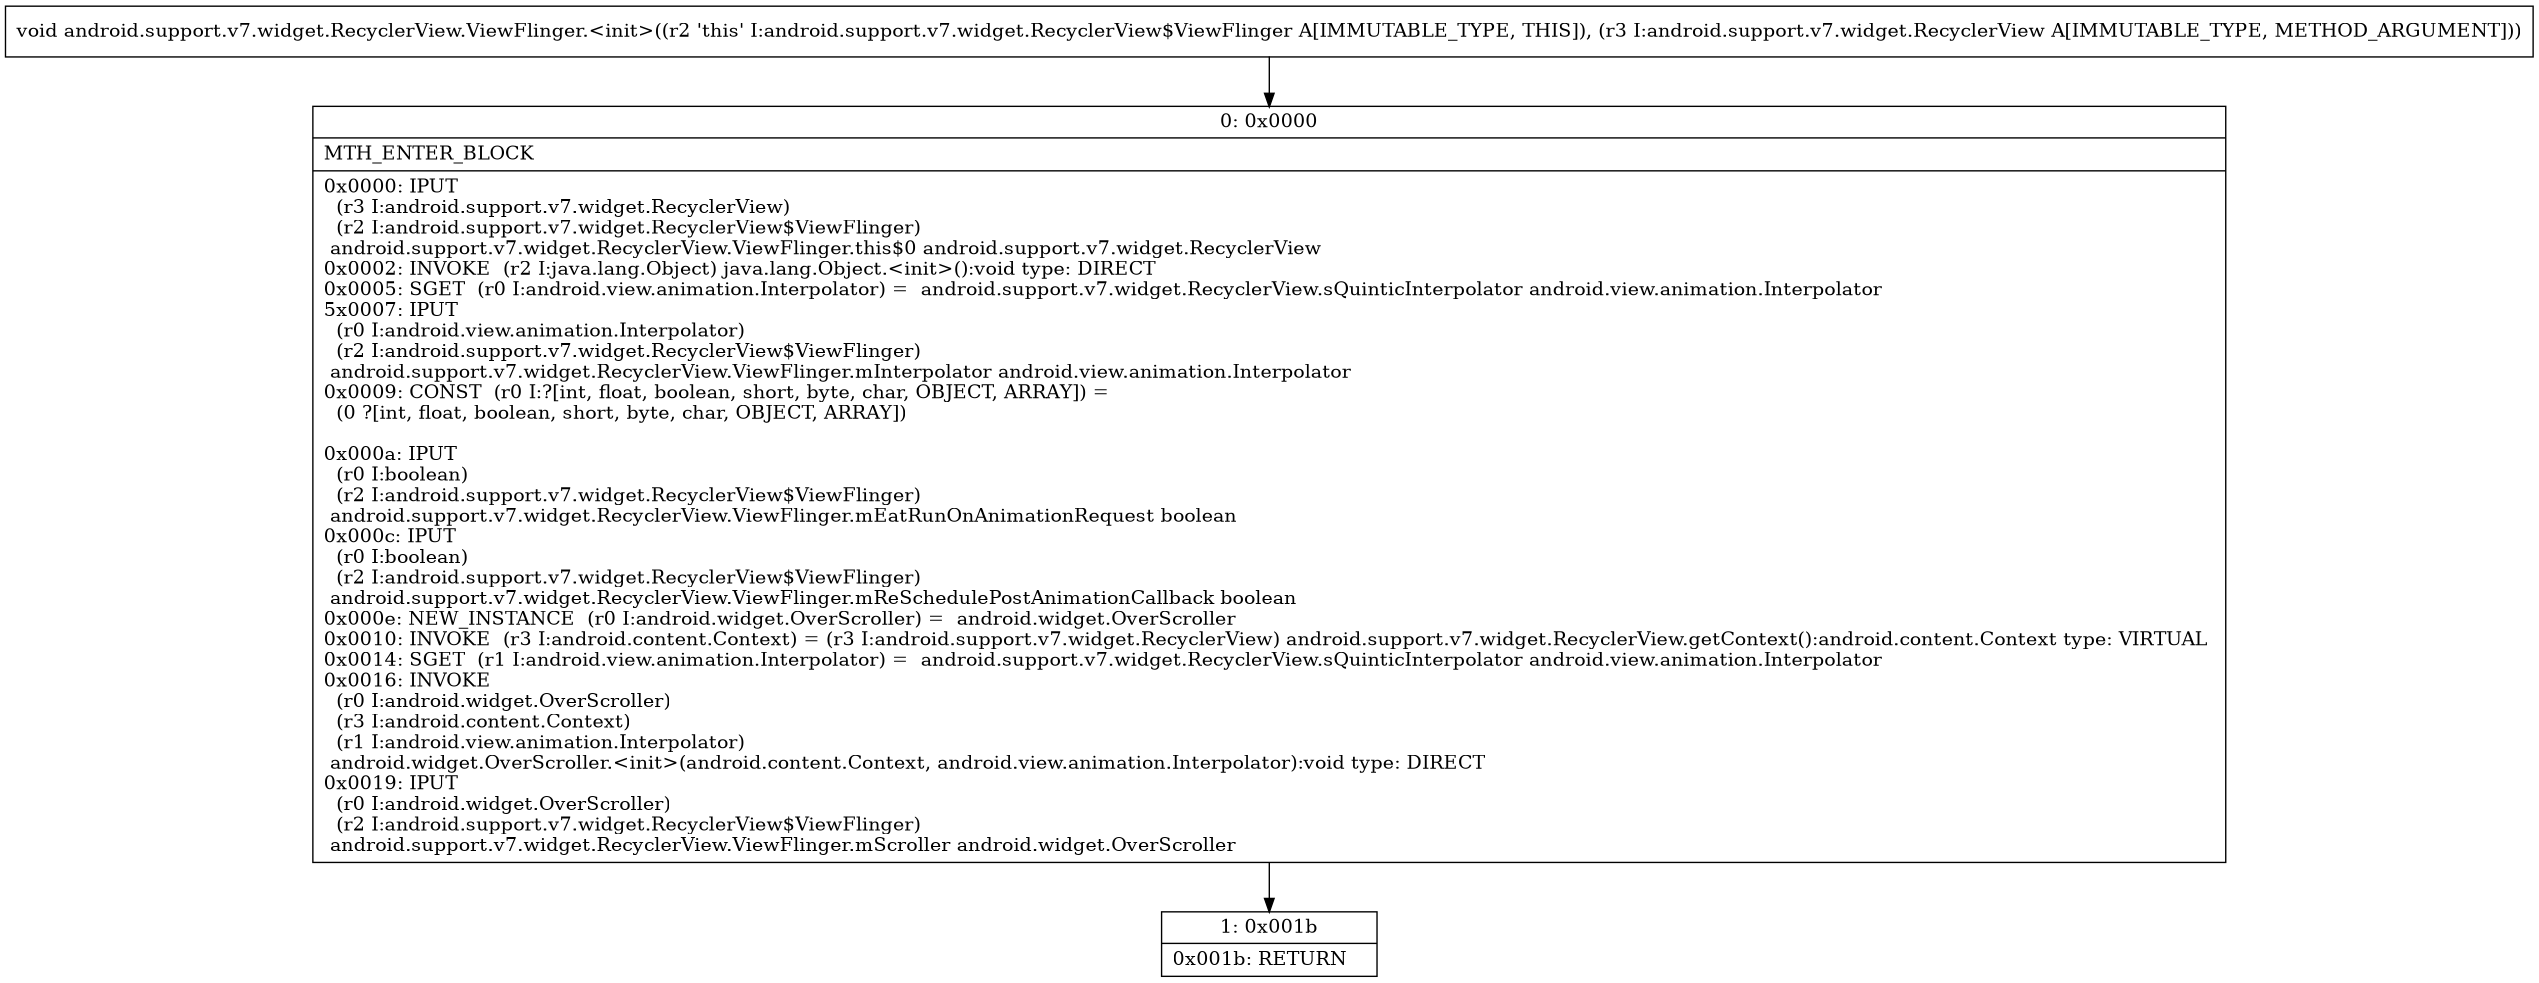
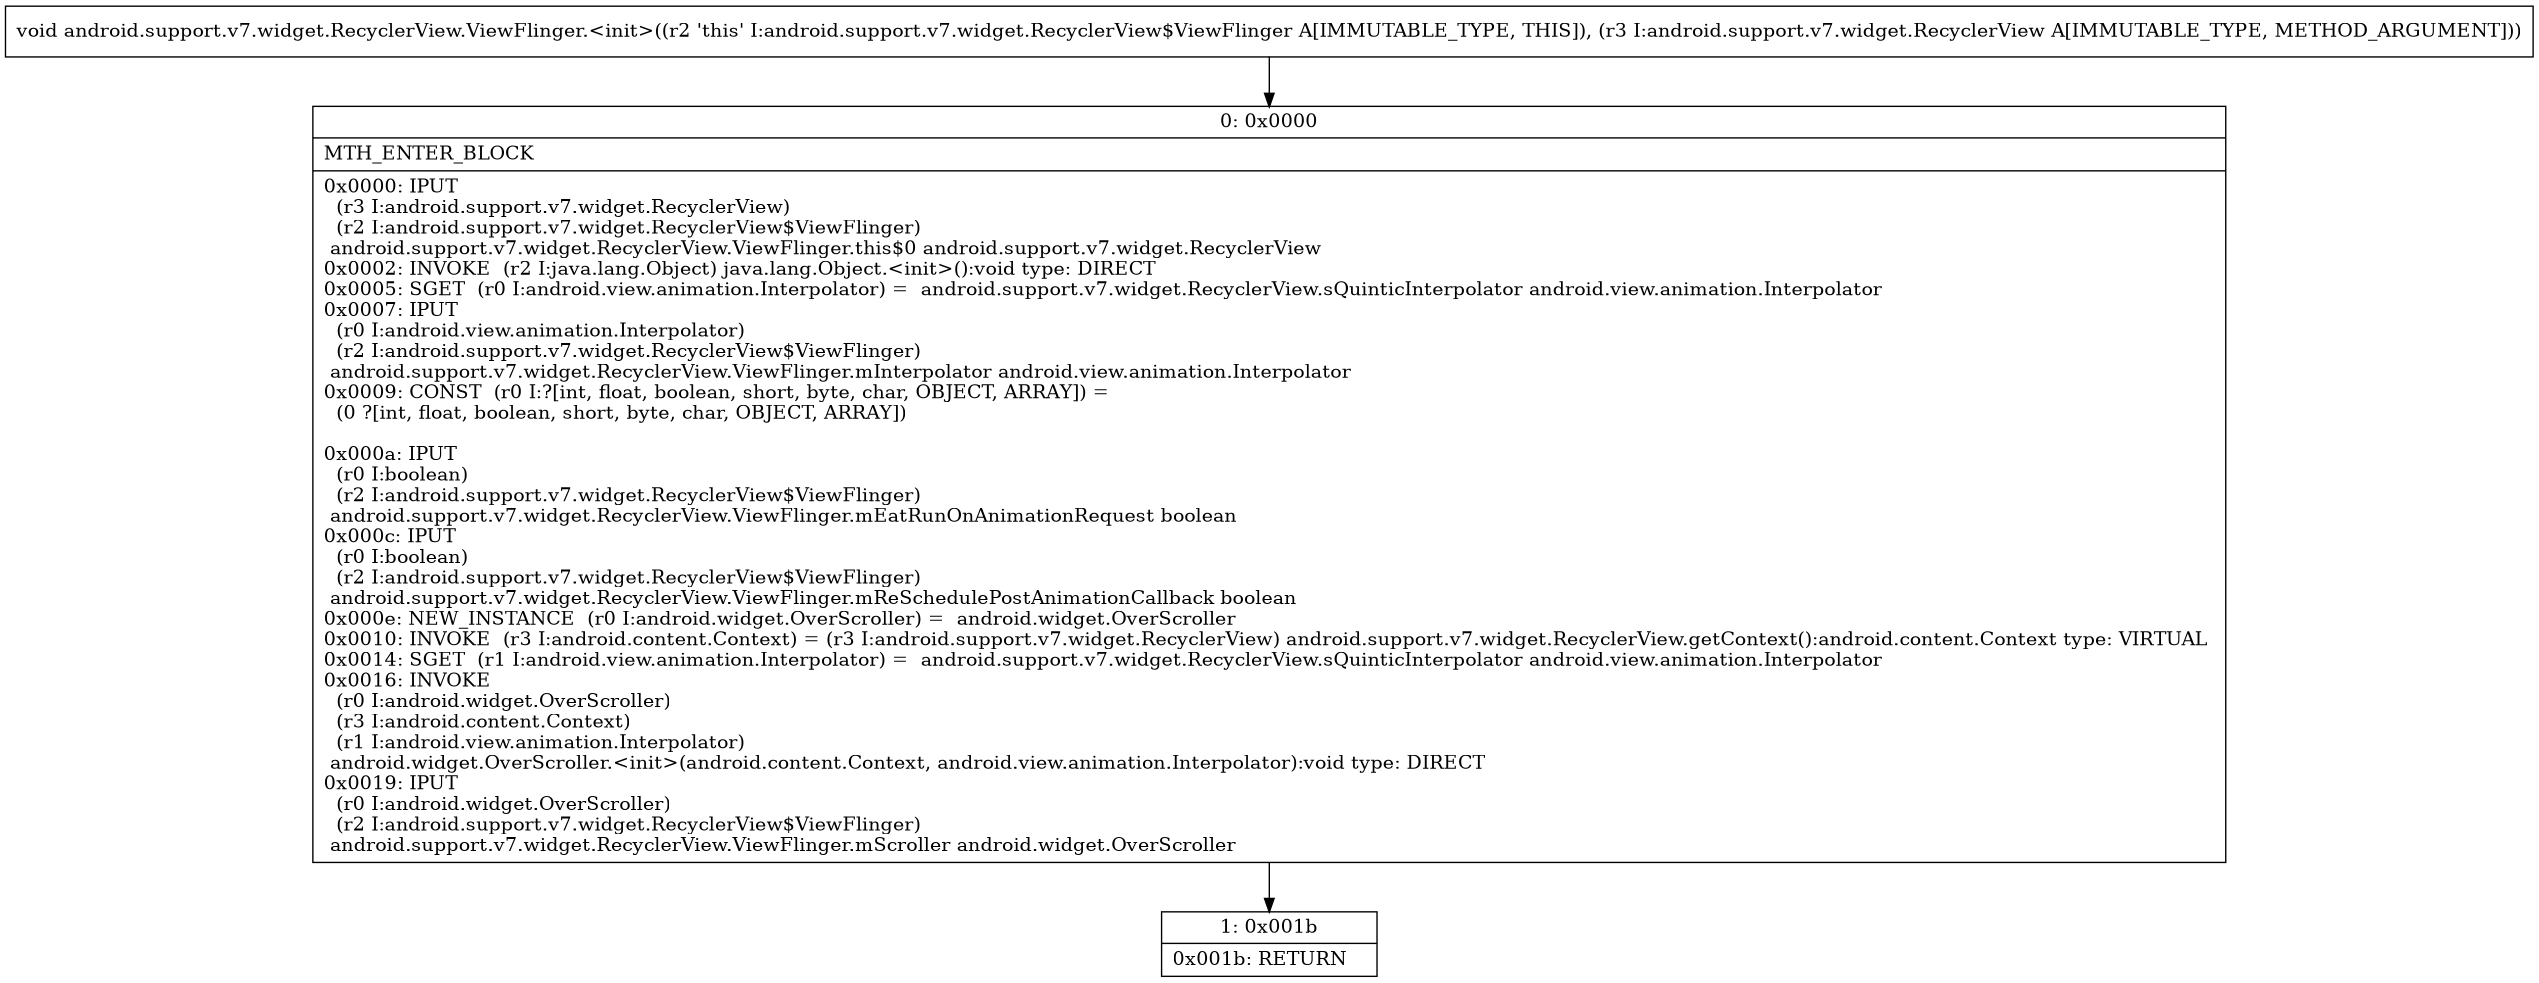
(397, 310) -> (397, 310)
